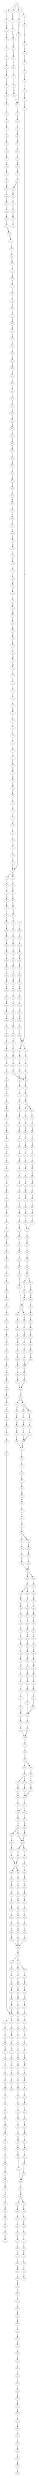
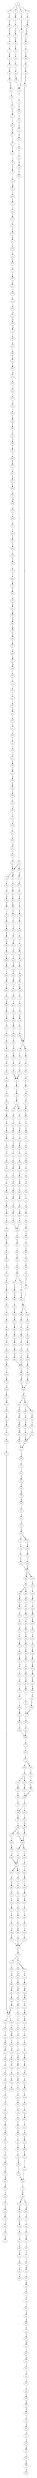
none -> (20, 916)
